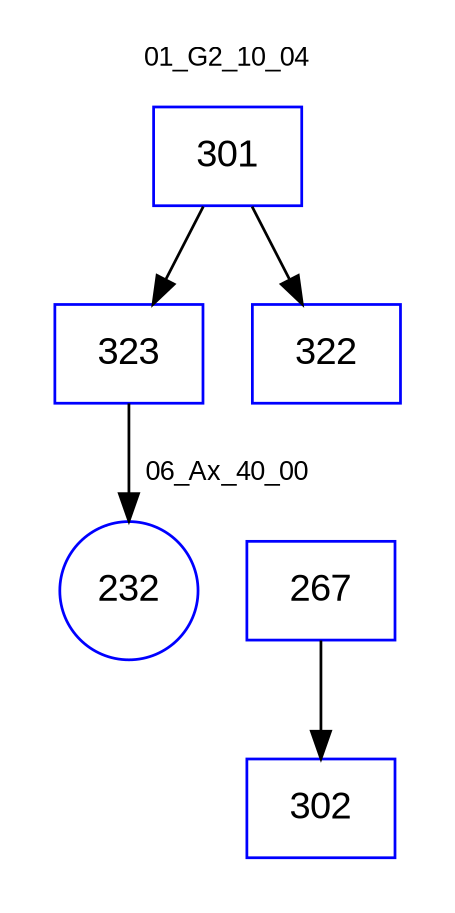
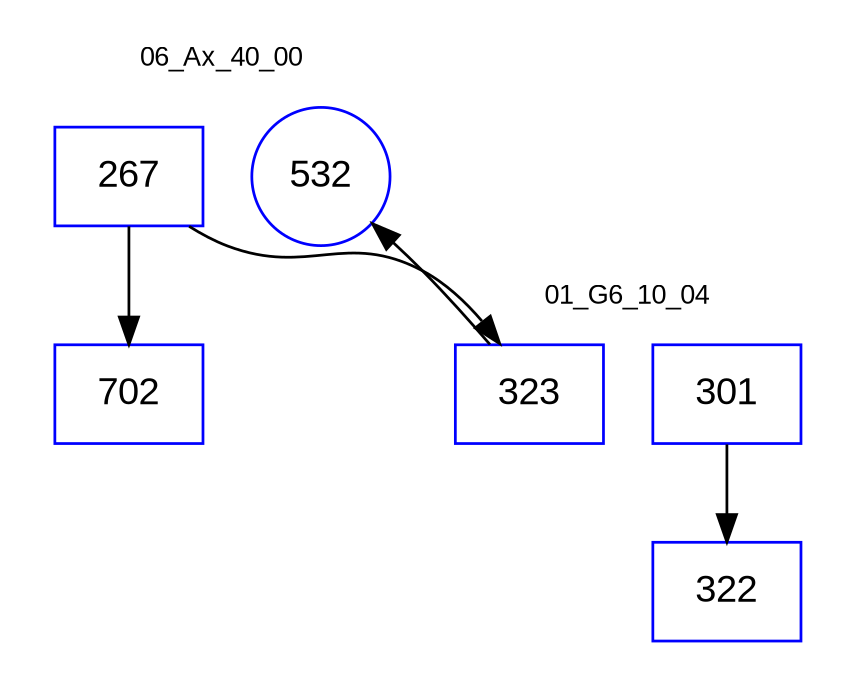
(228, 59) -> (628, 297)
(185, 243) -> (343, 253)
(129, 591) -> (321, 177)
(321, 808) -> (129, 394)
